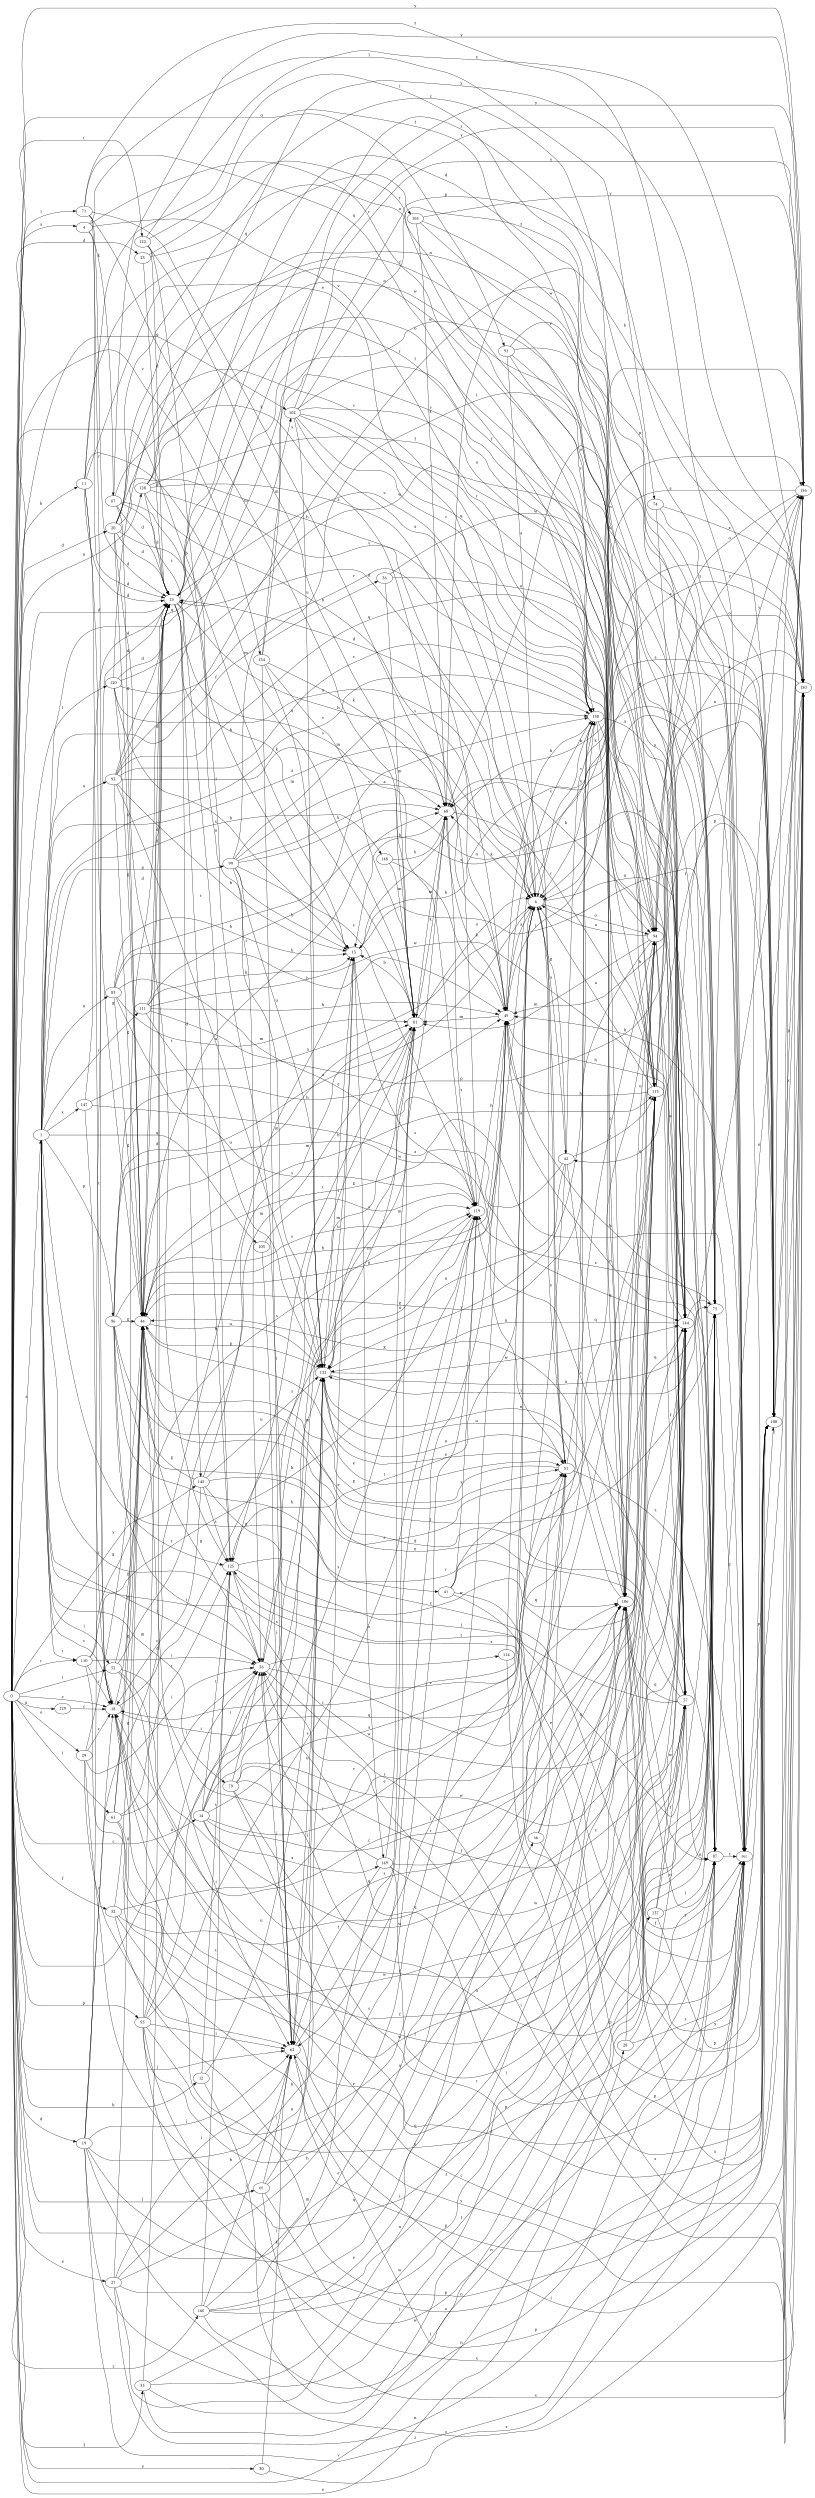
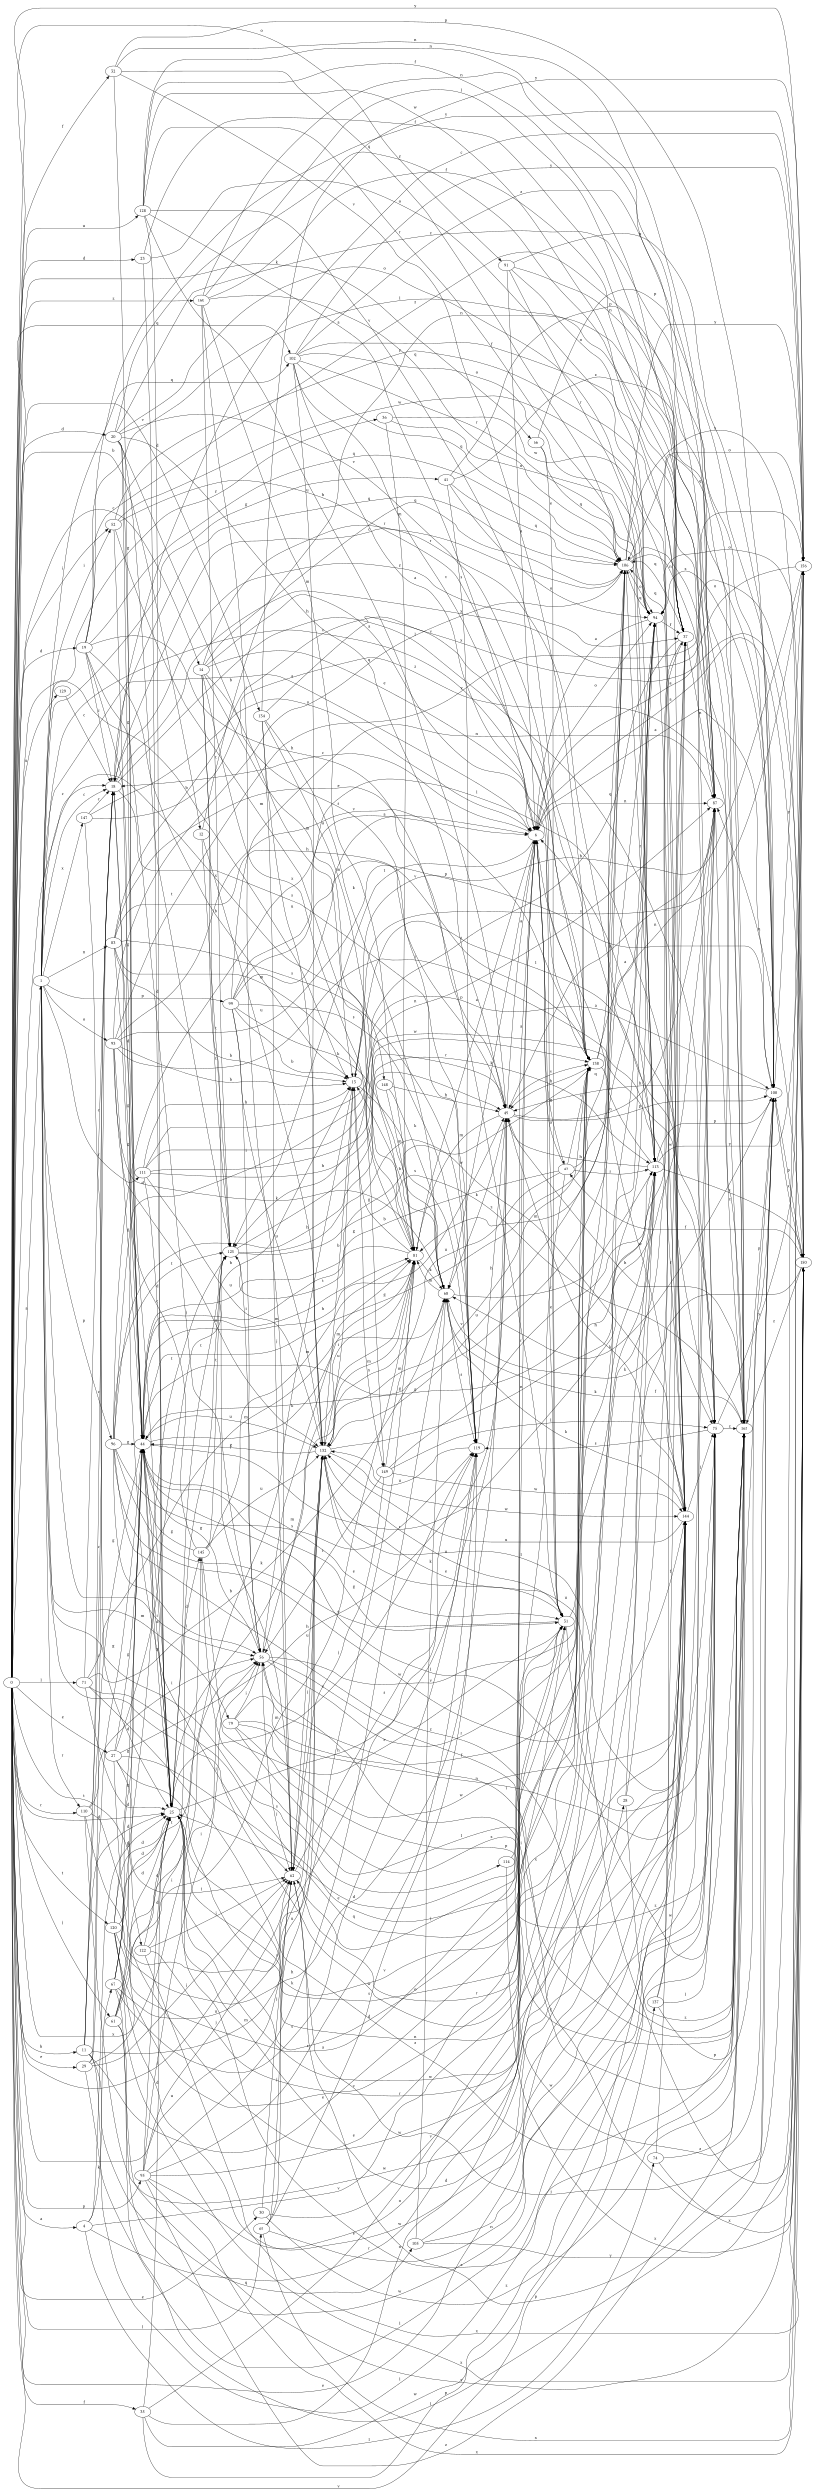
(262, 1247) -> none
(598, 1427) -> none
none -> (574, 1757)
